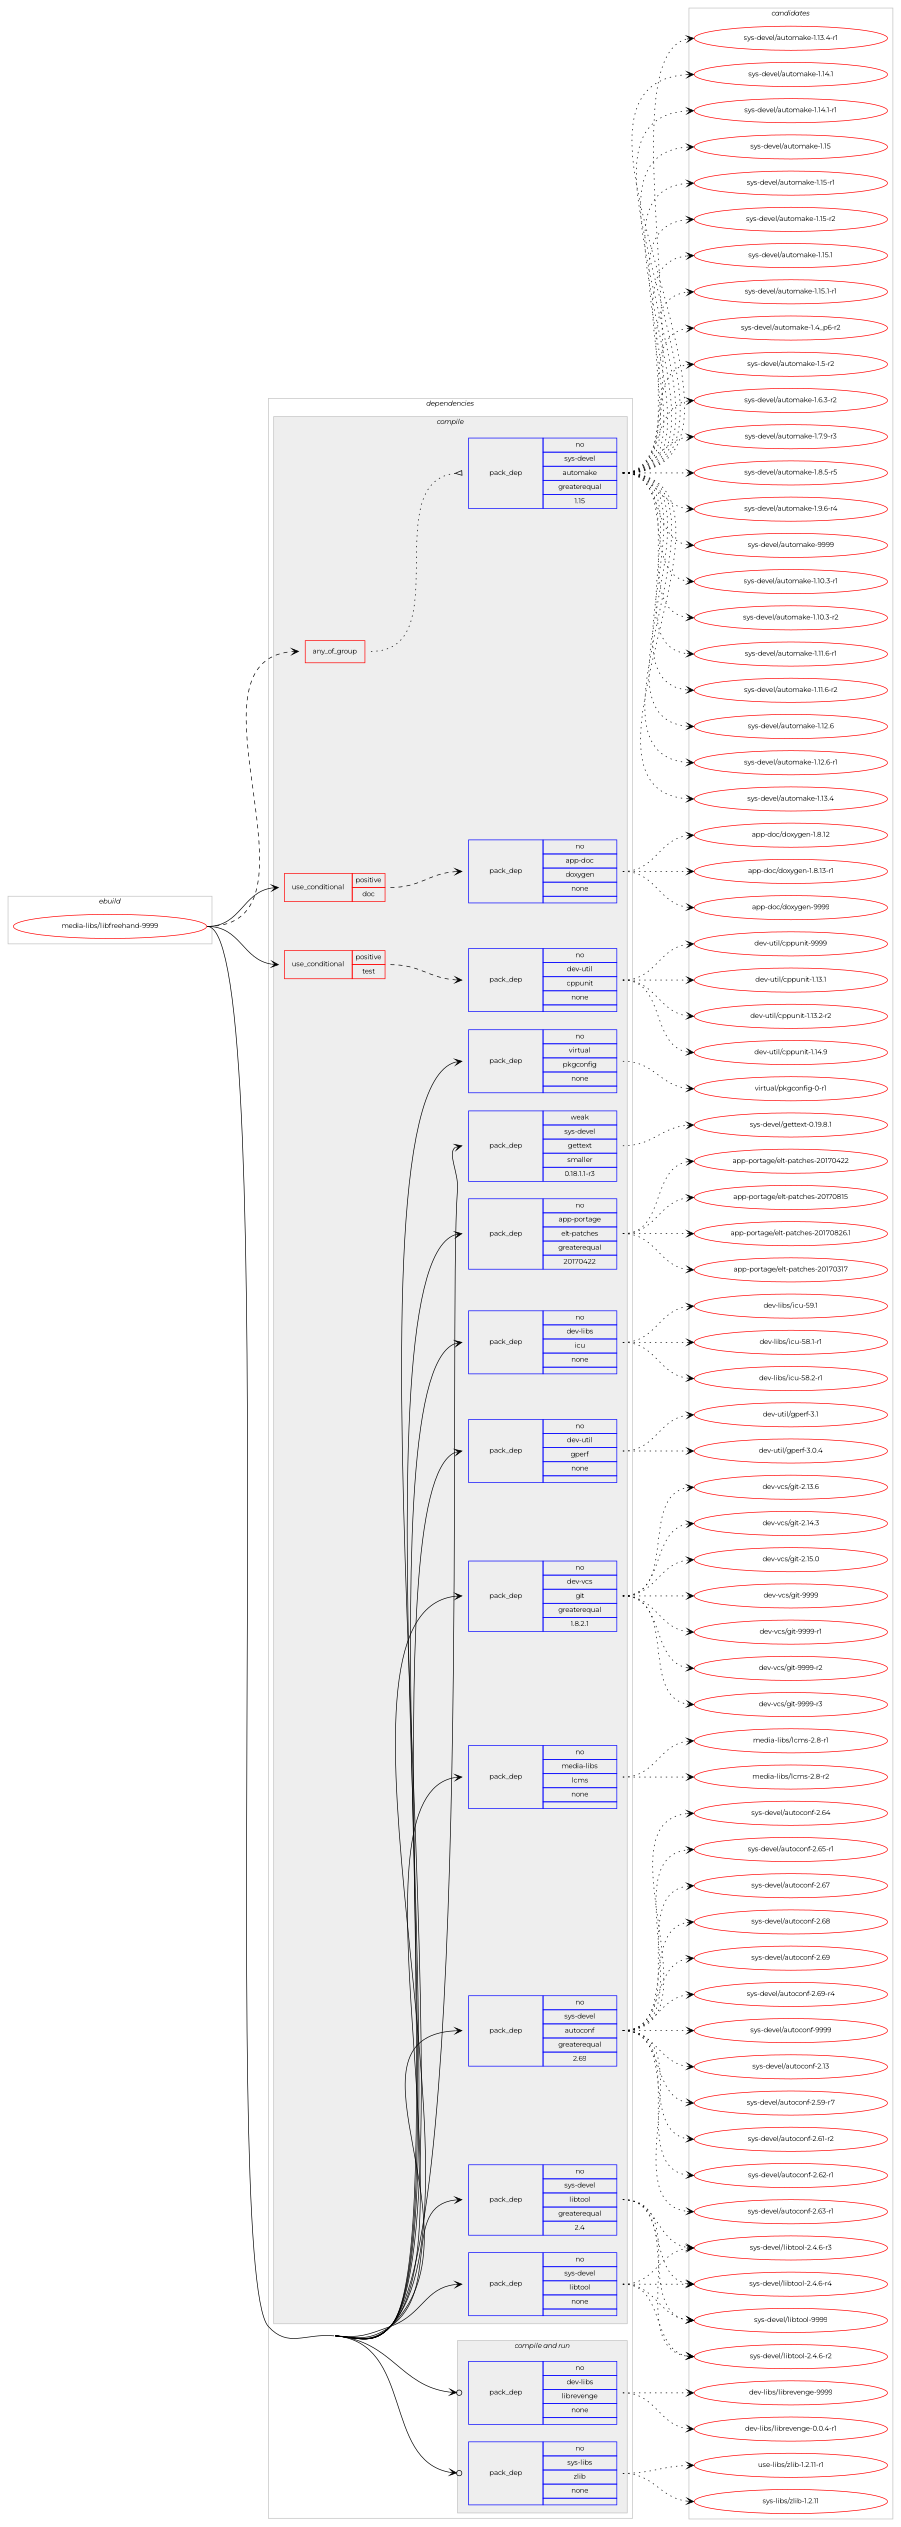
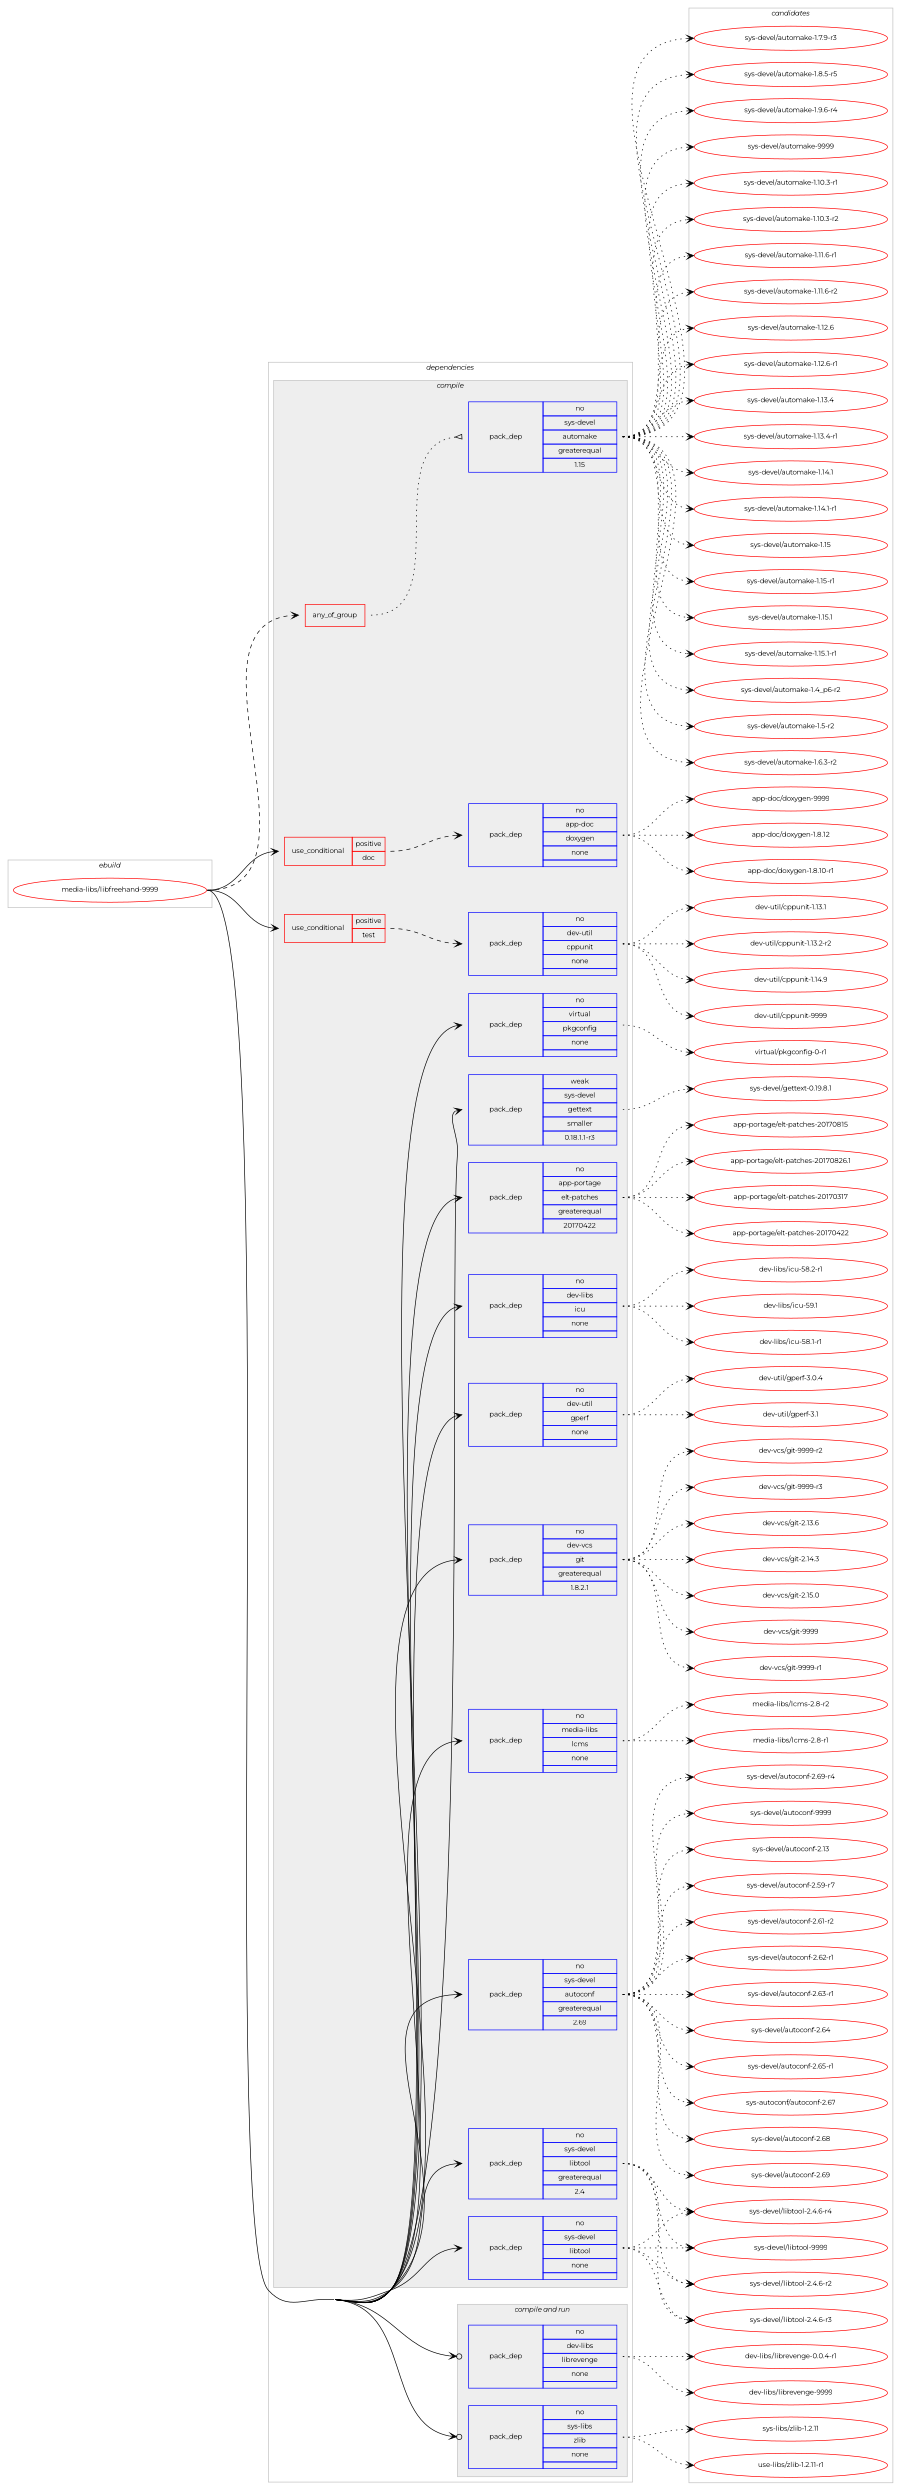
(791, 219) -> none
(791, 871) -> (791, 871)
(791, 1886) -> (791, 2103)
